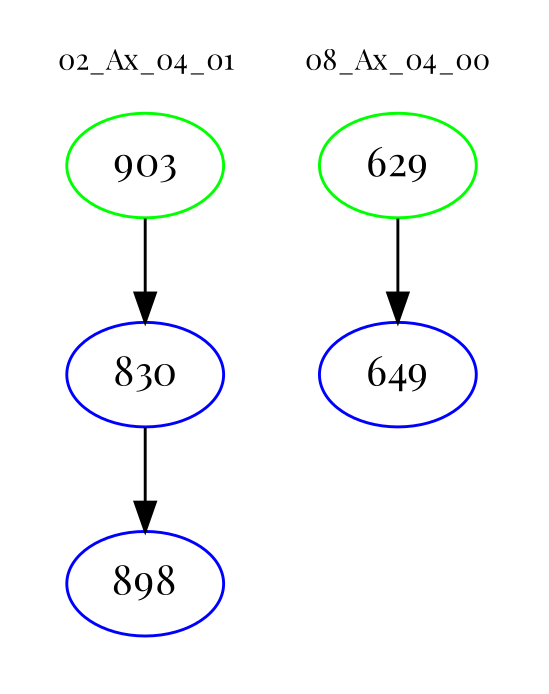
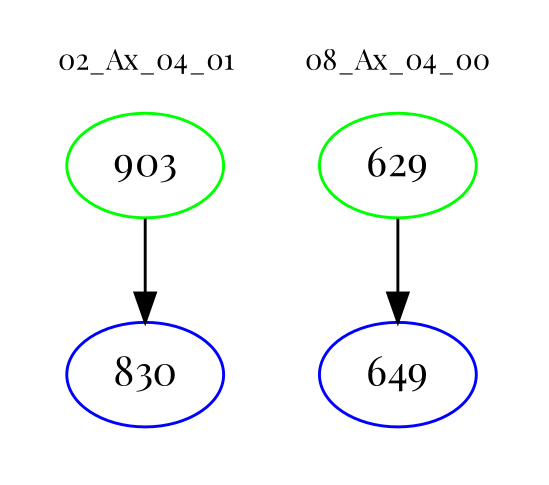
(145, 584) -> none
